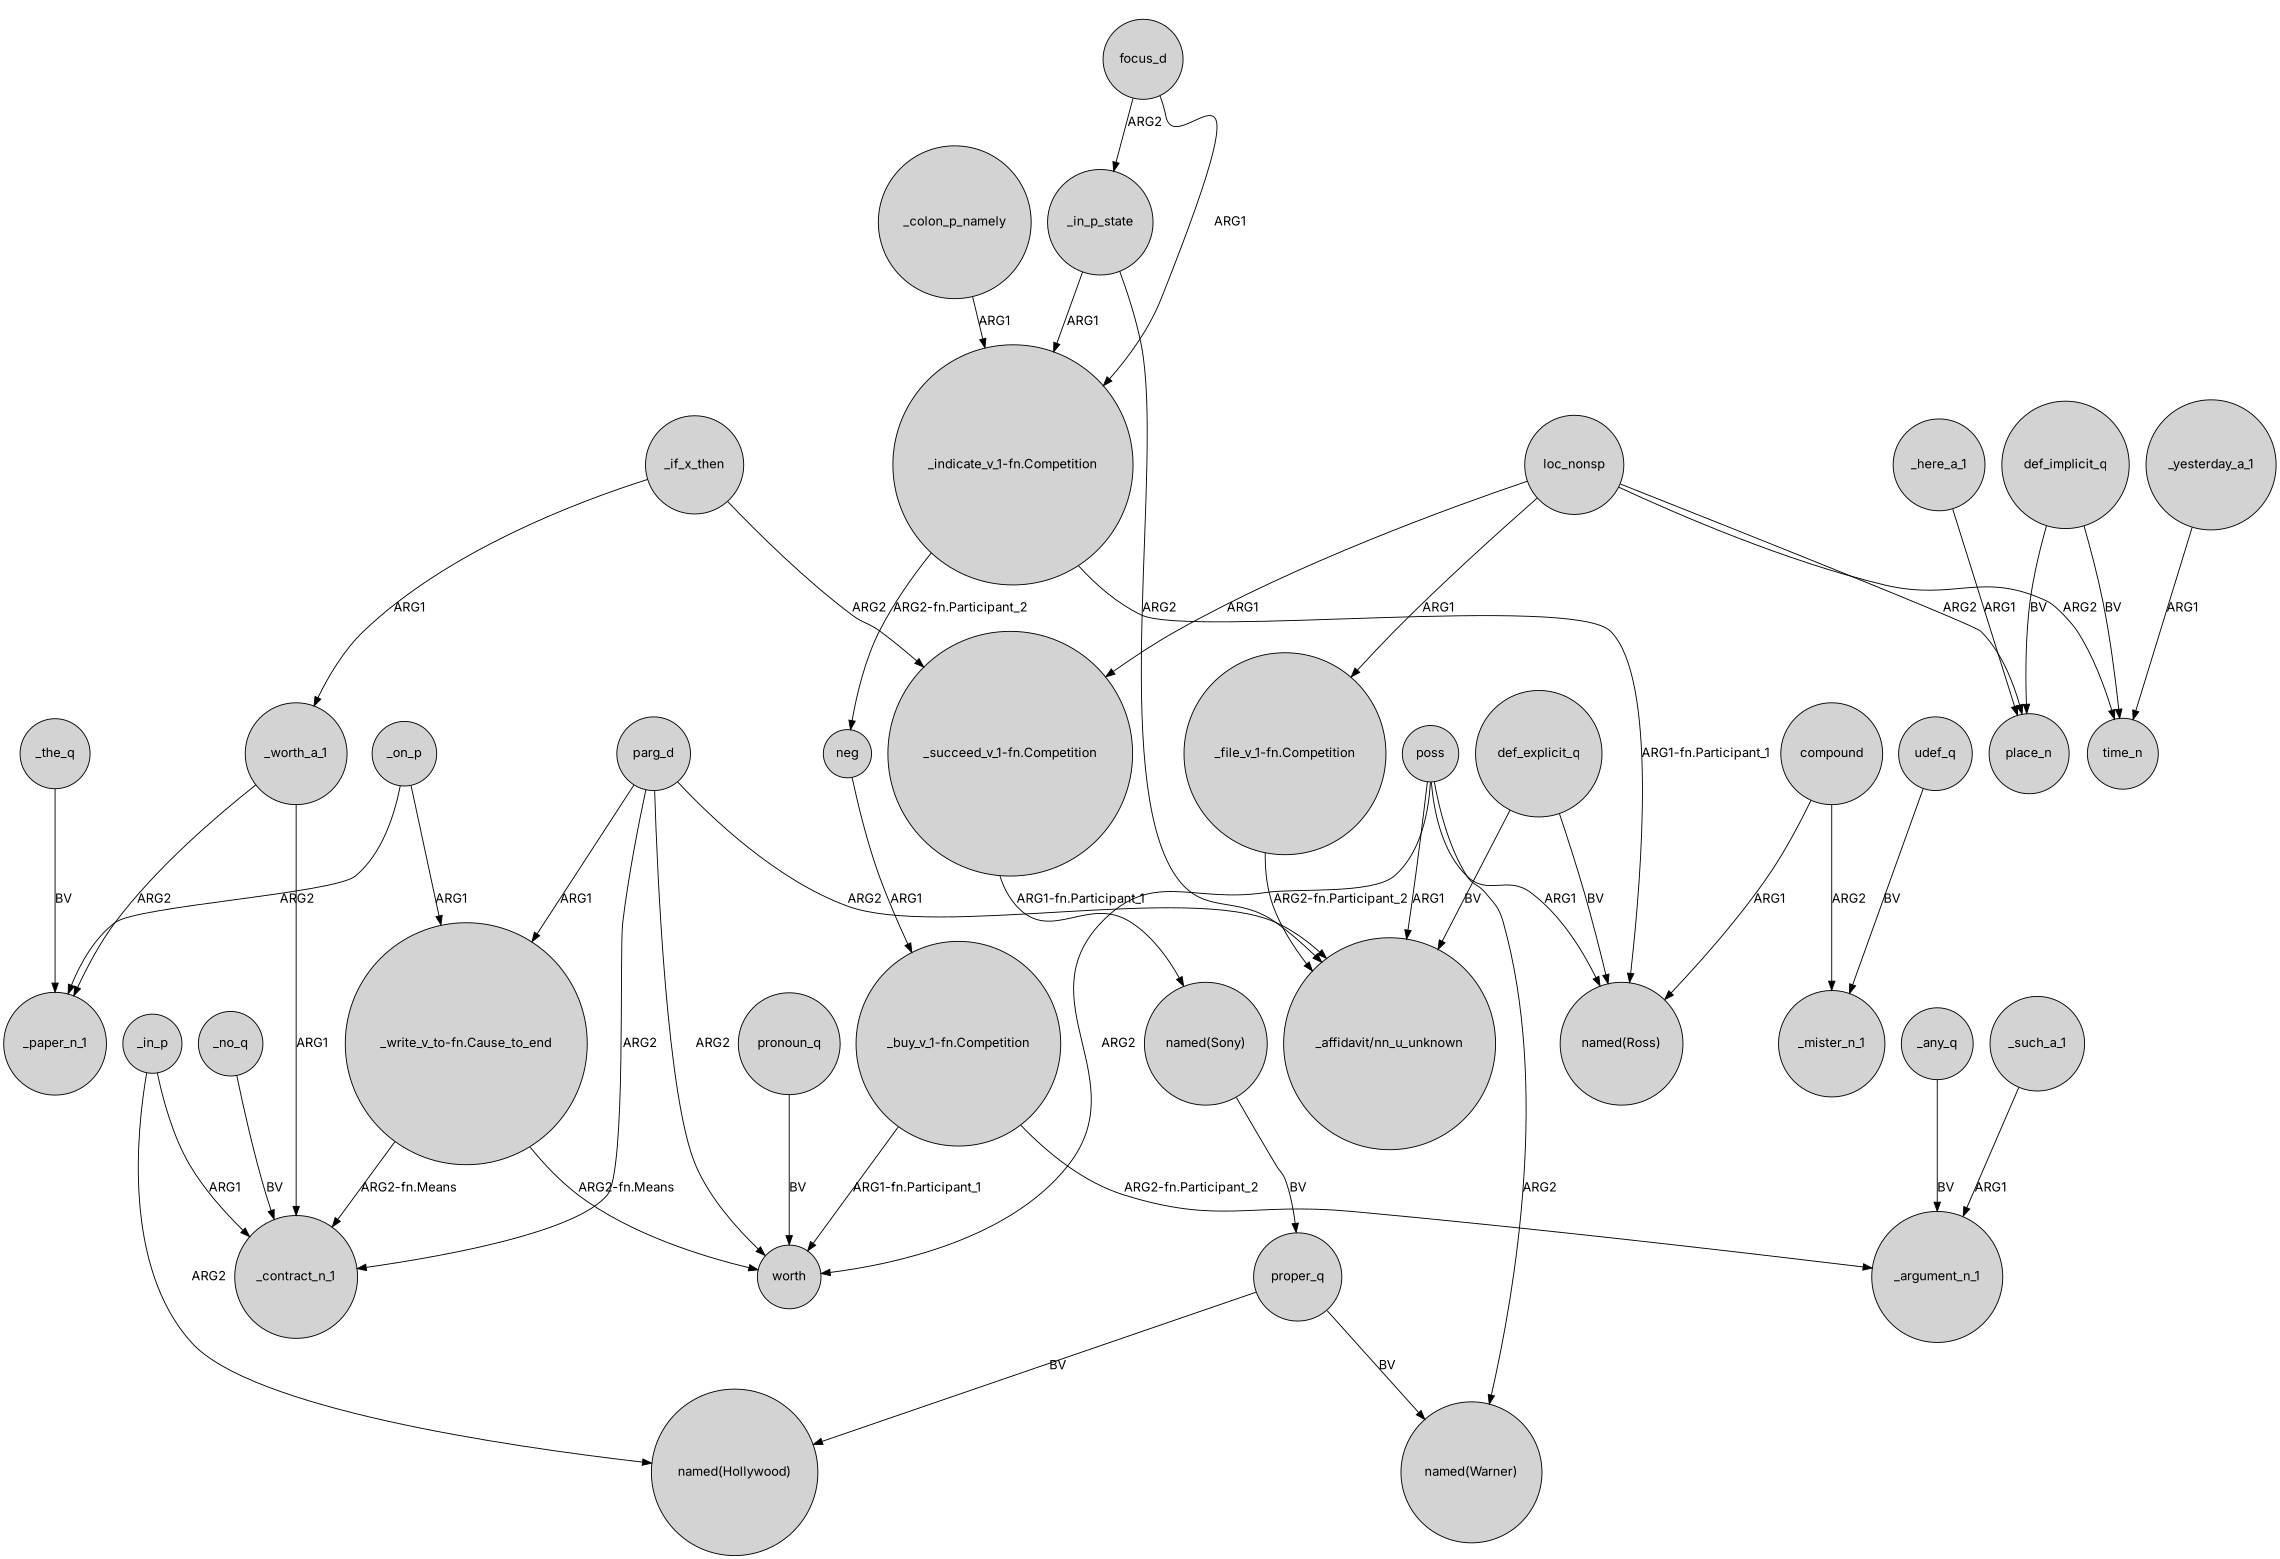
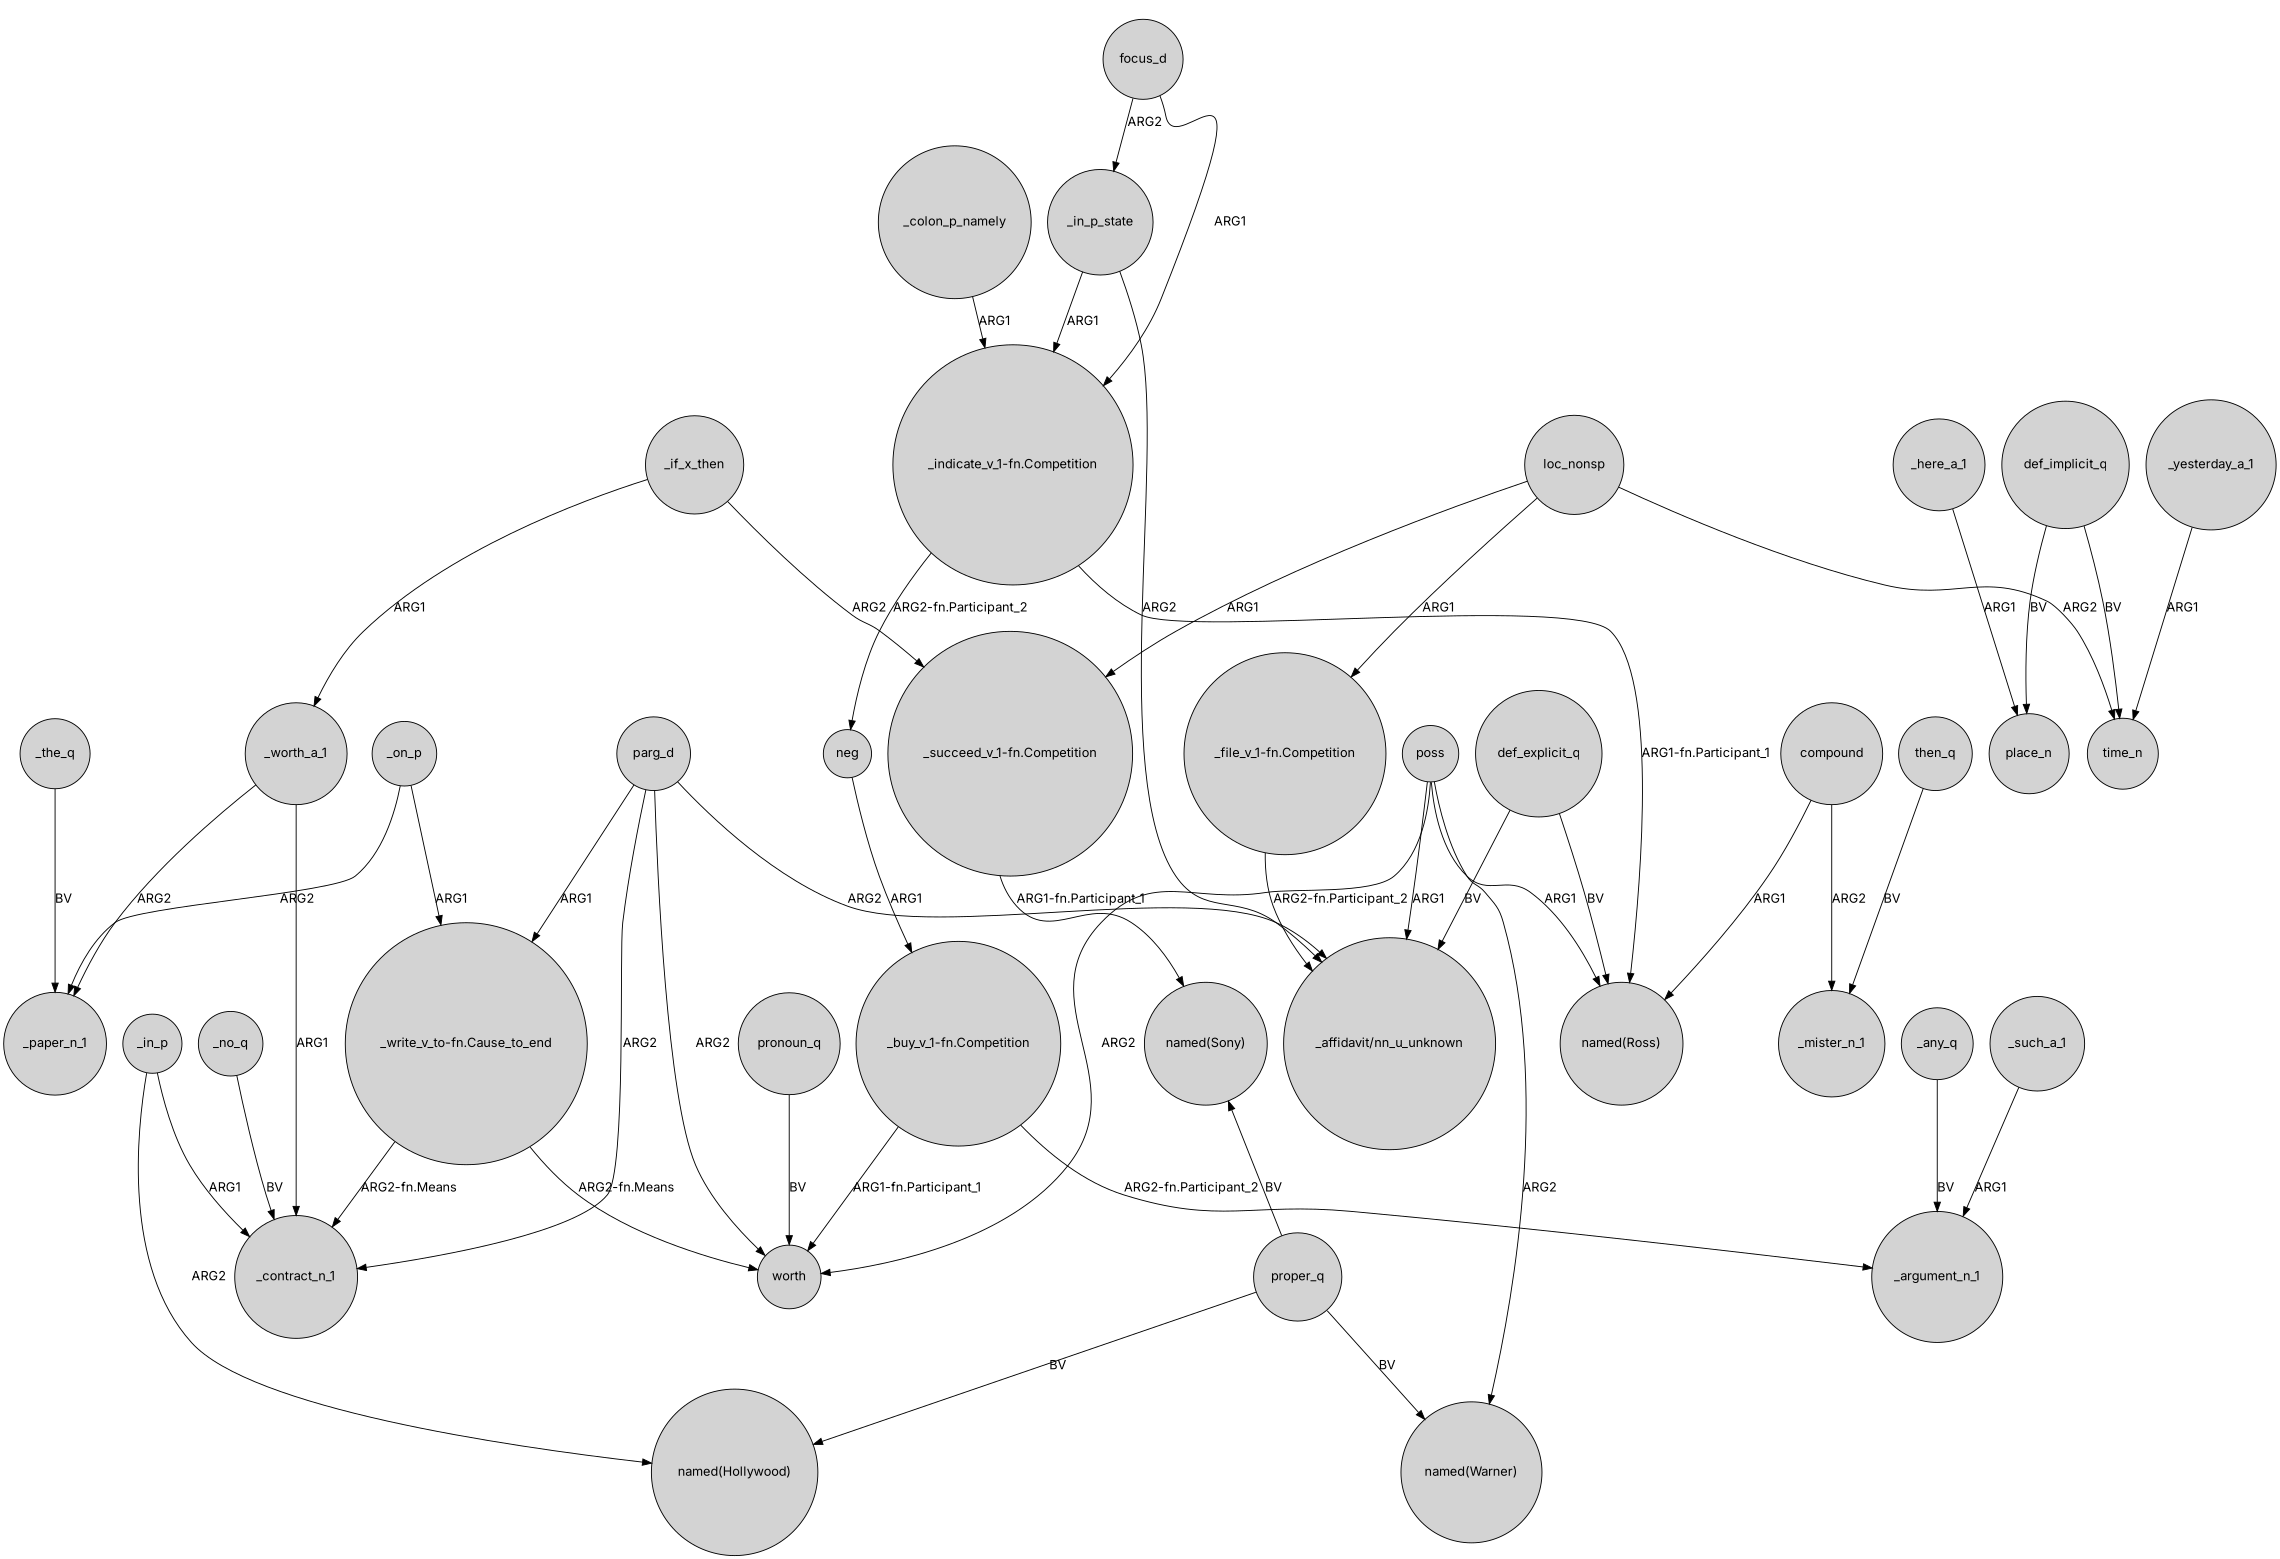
(1895, 594) -> none
(1935, 754) -> (1935, 754)
(1272, 1158) -> (1257, 1173)
